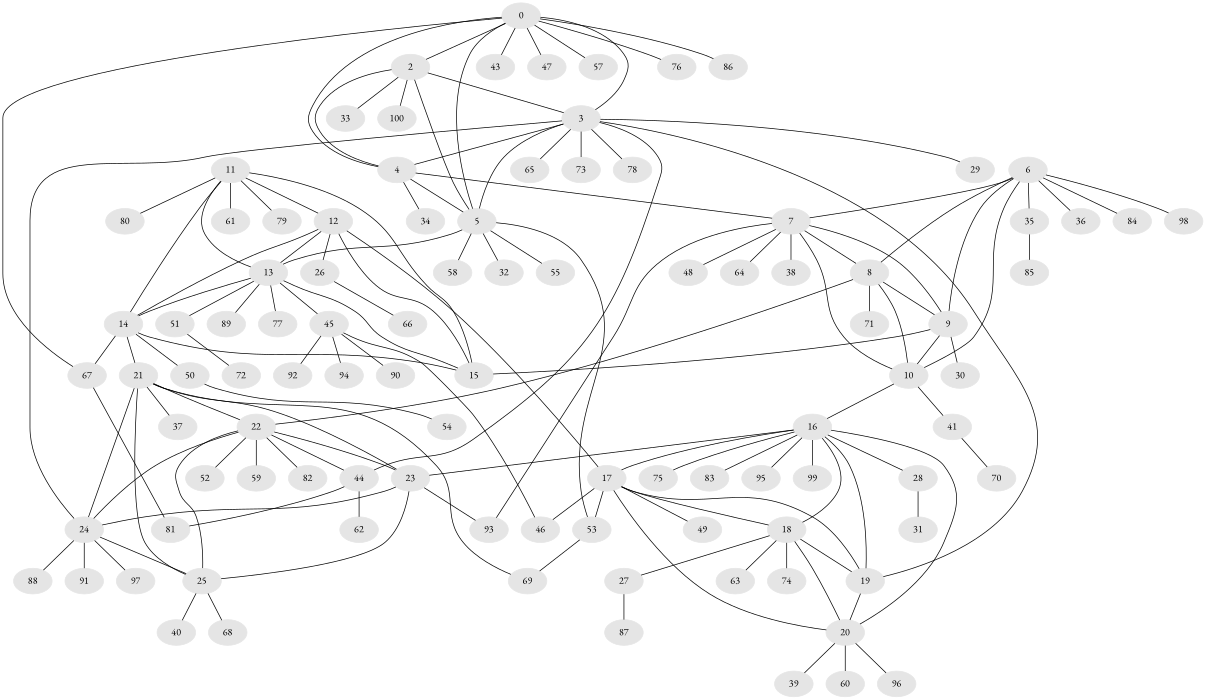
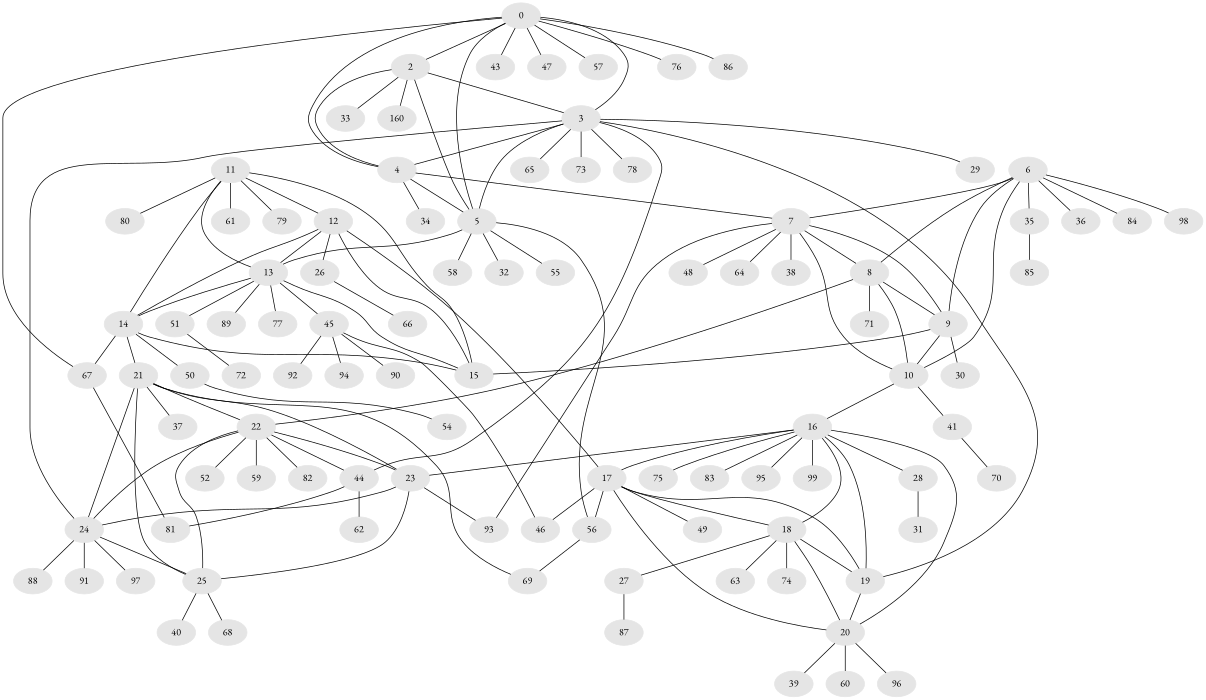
(397, 119) -> (397, 119)
(592, 530) -> (592, 530)
